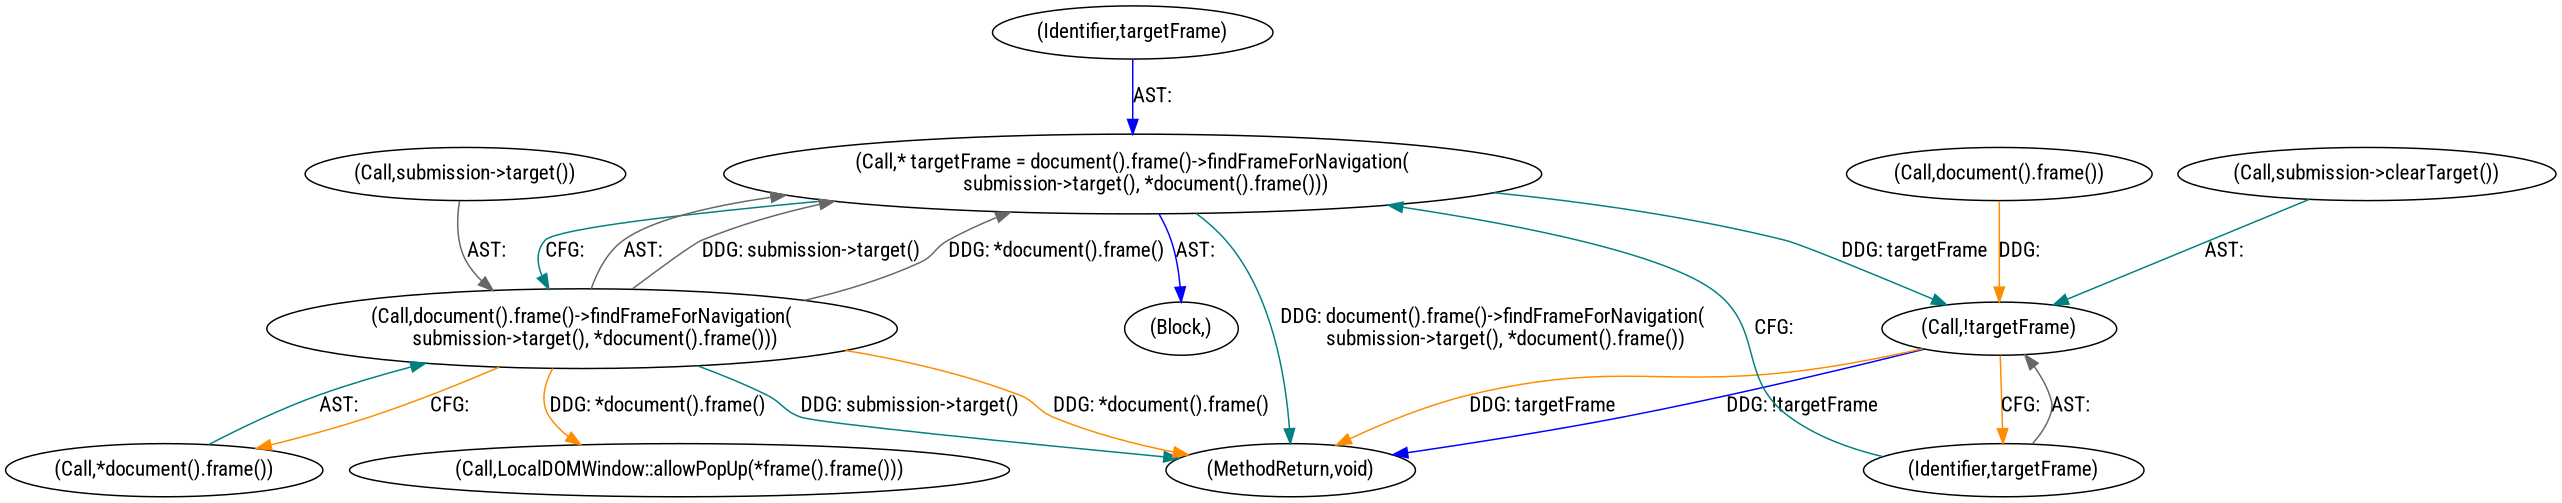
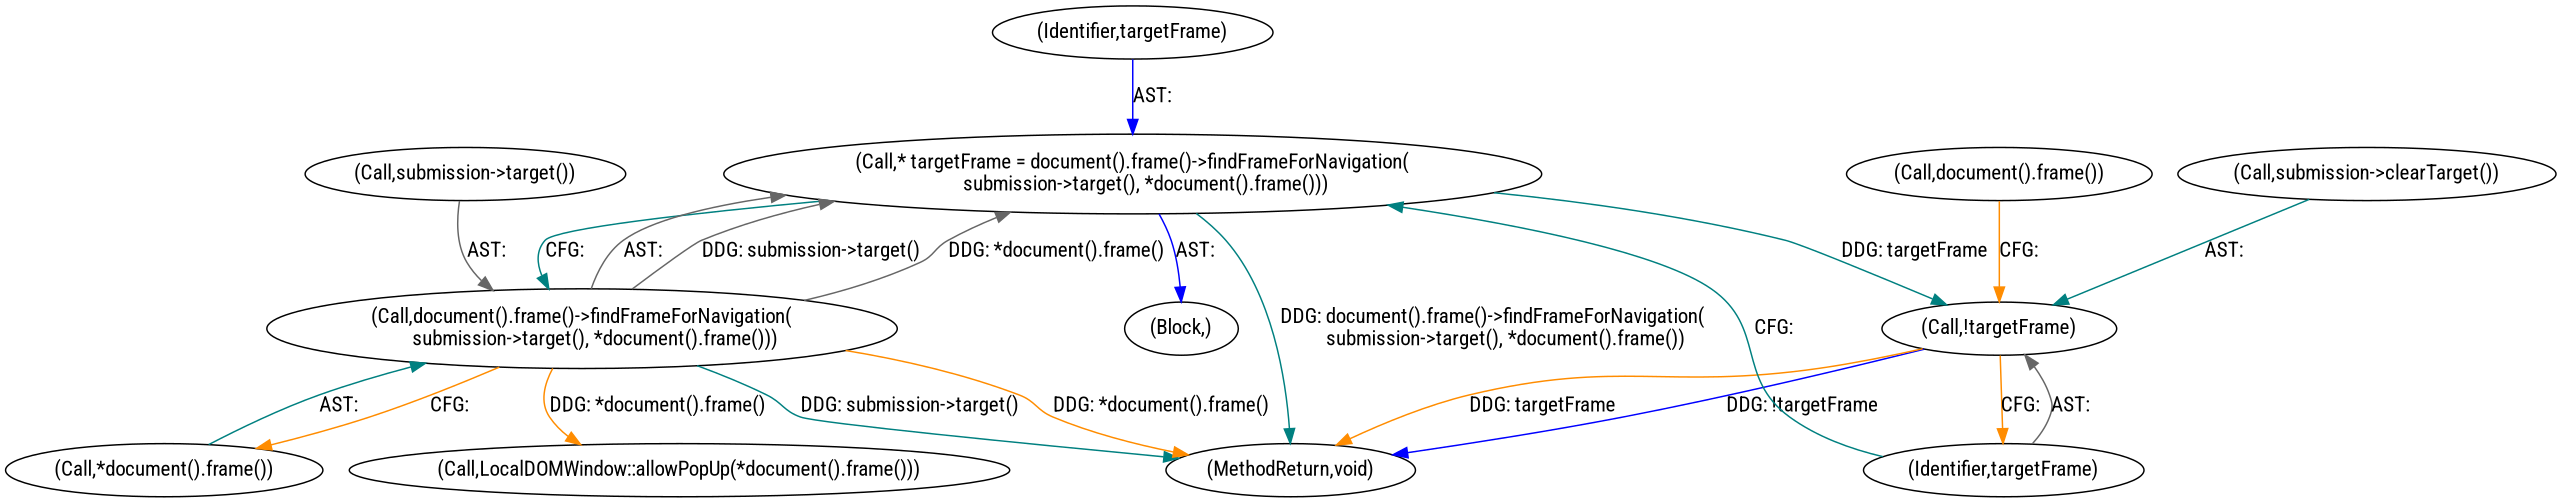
(2021, 251) -> (2021, 251)
(679, 470) -> (679, 470)
